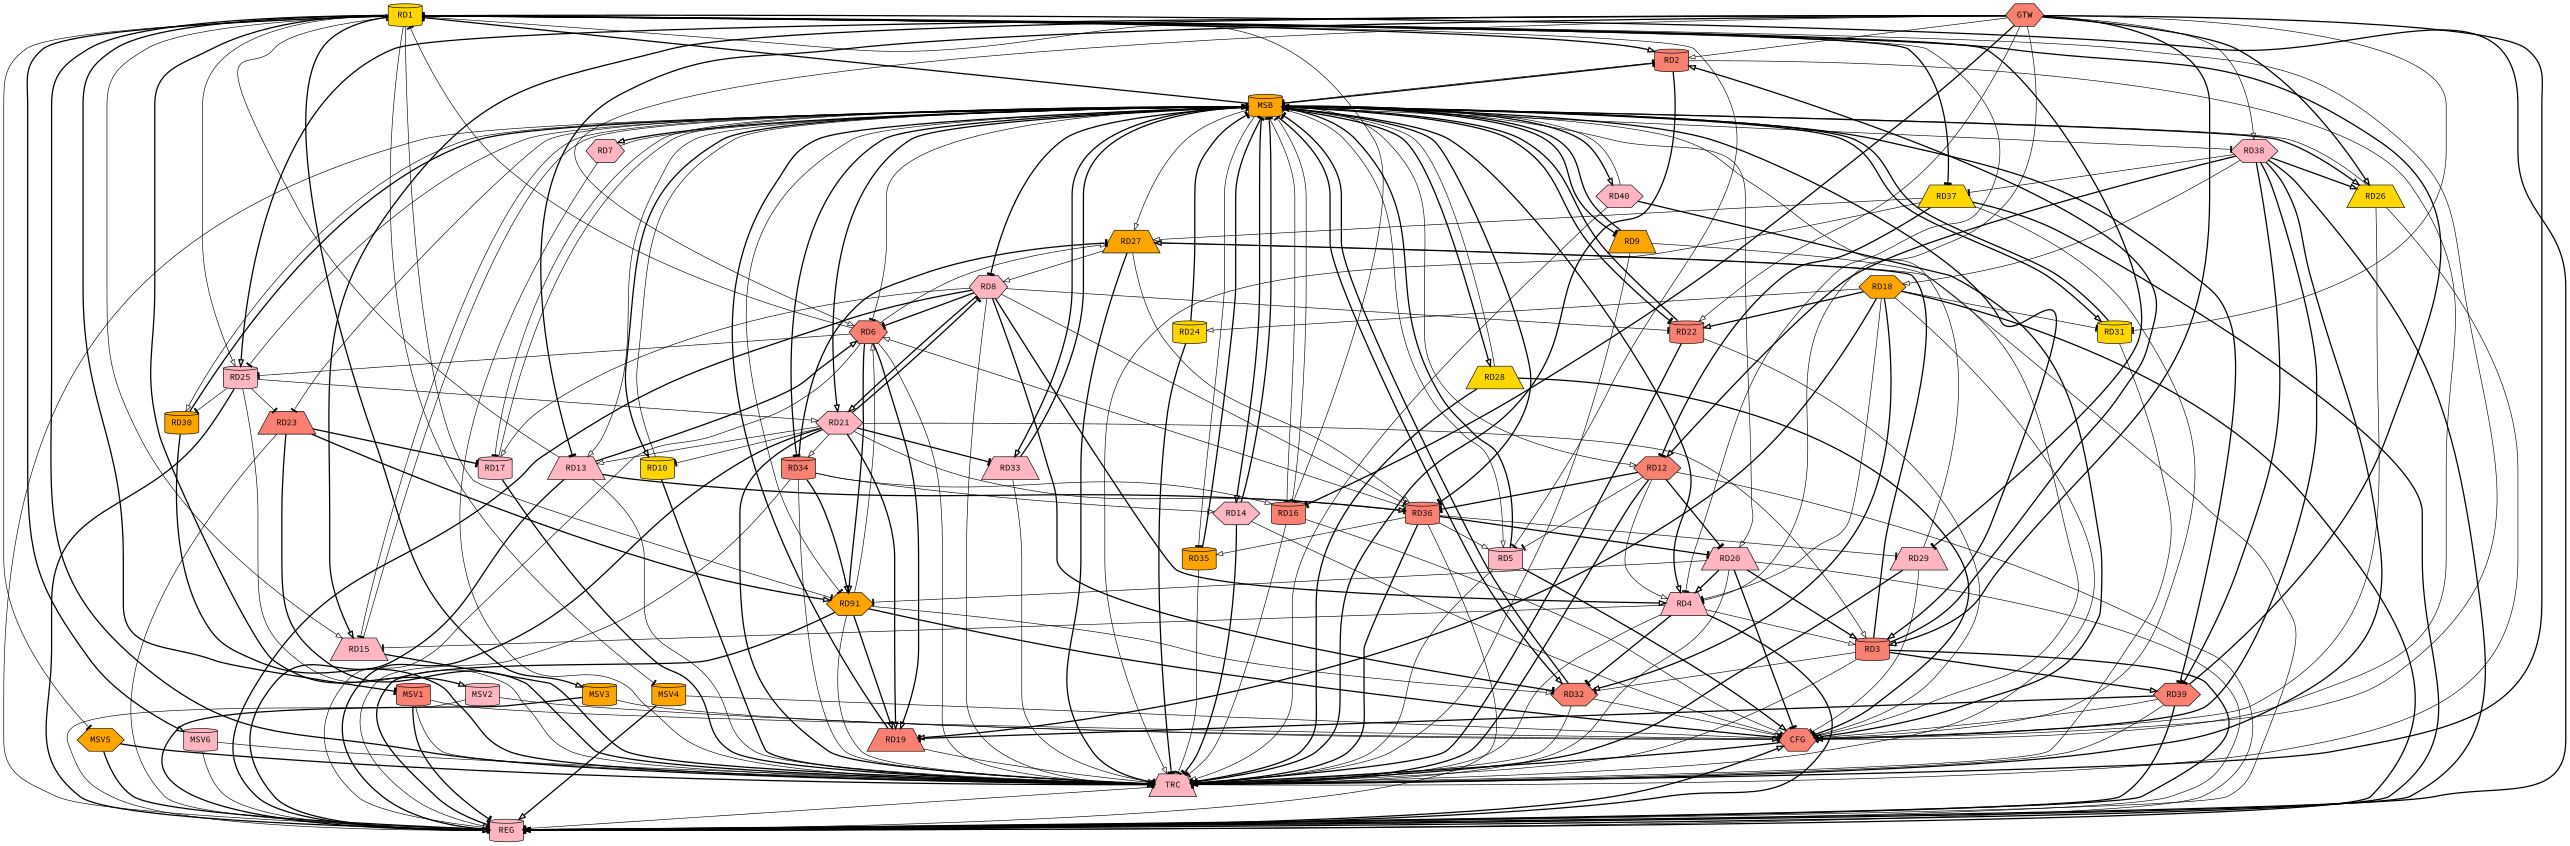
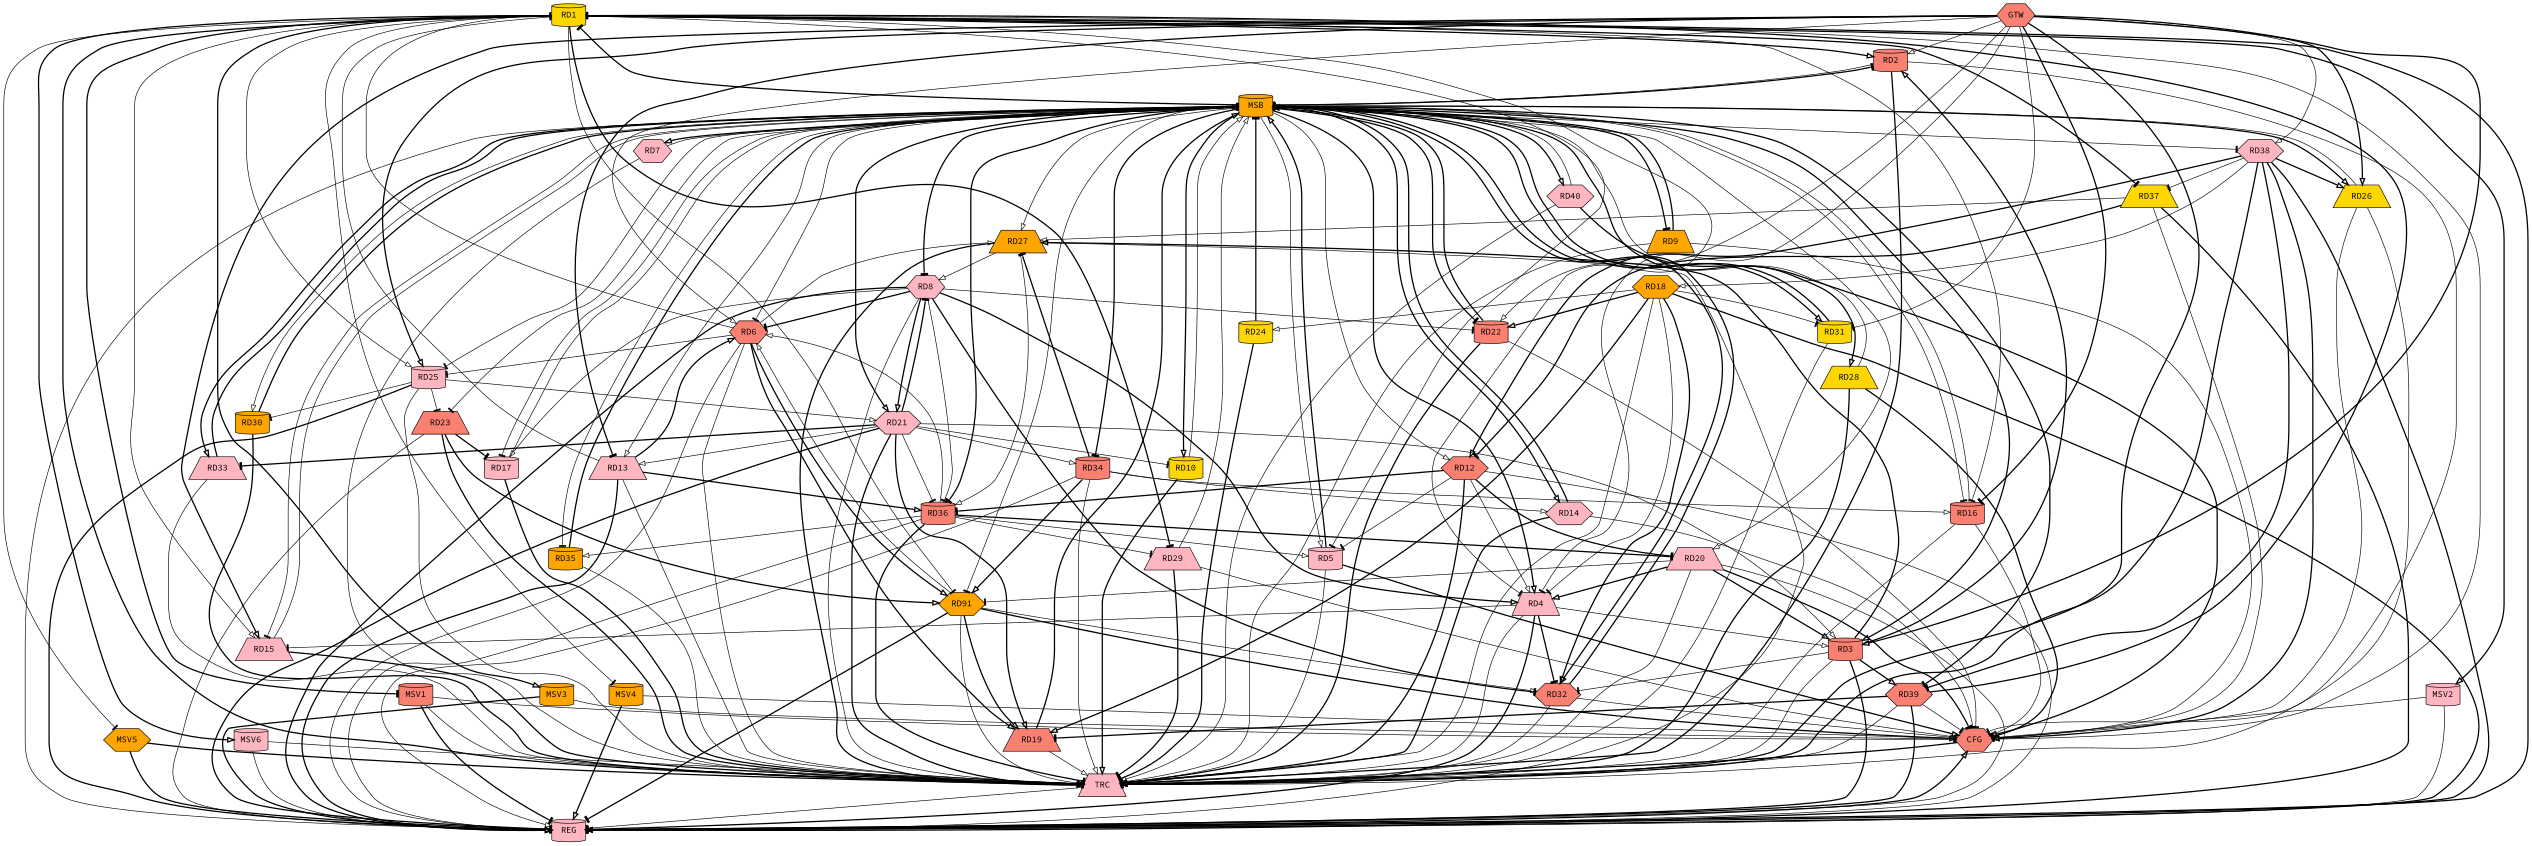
(1366, 270) -> none
